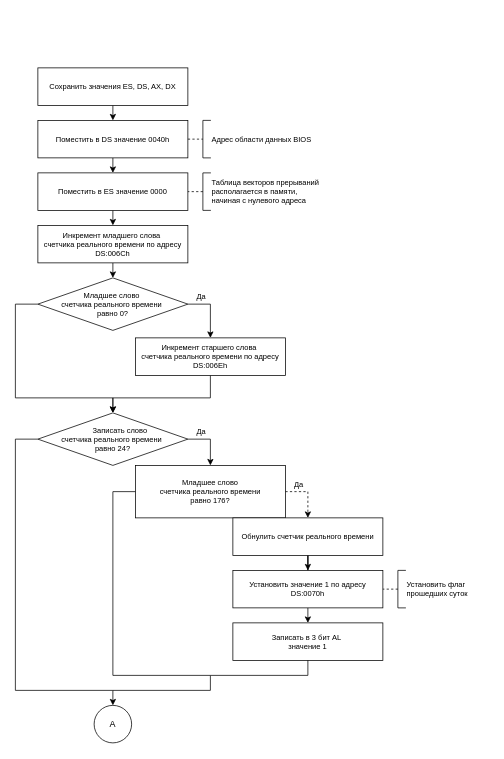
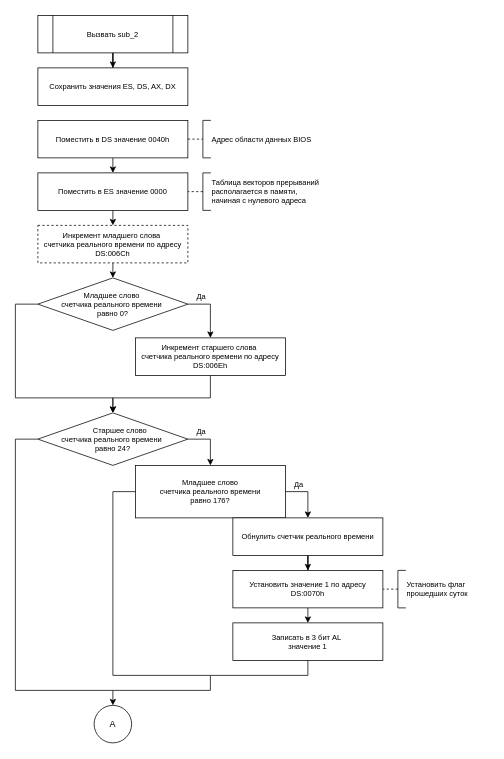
none -> (113, 34)
none -> (113, 63)
(113, 114) -> none
(113, 244) -> (113, 244)
(113, 439) -> (113, 439)
(306, 492) -> (306, 492)
